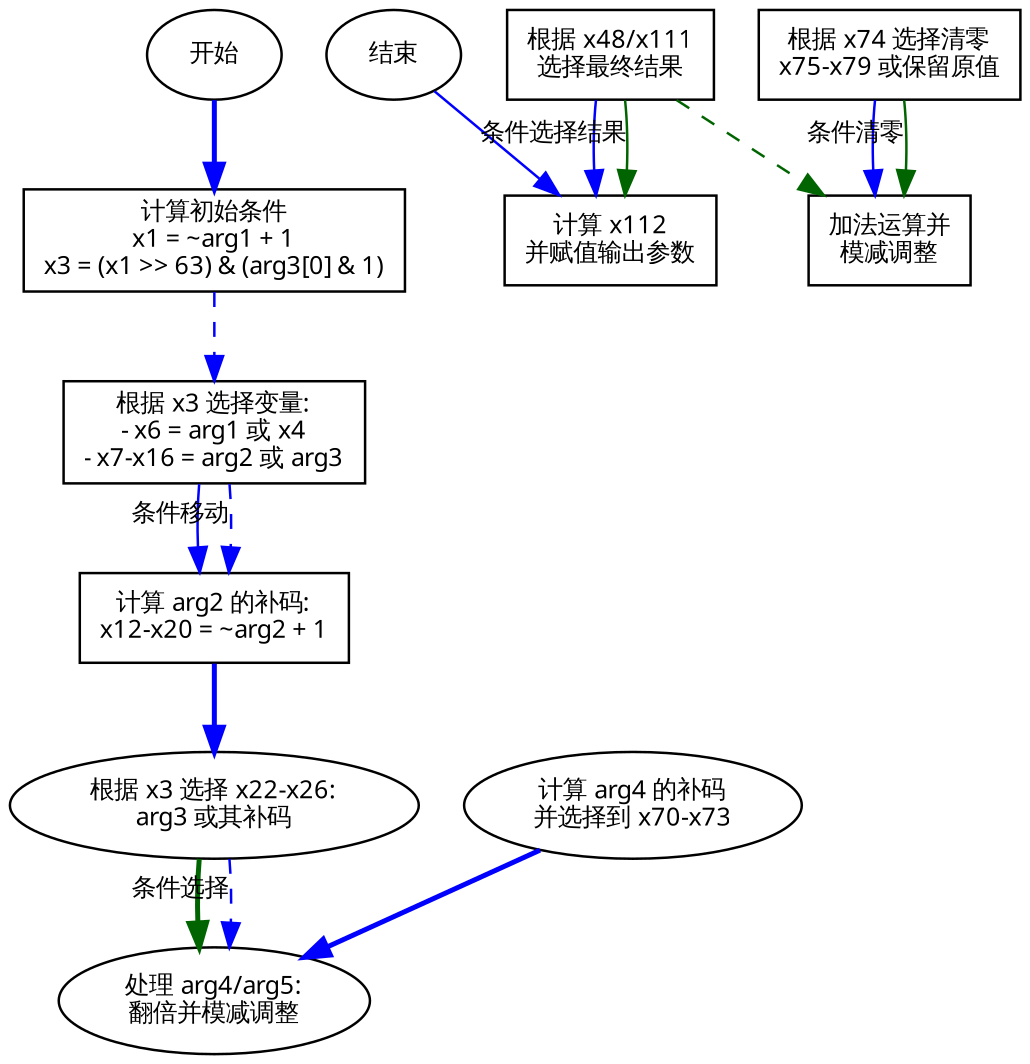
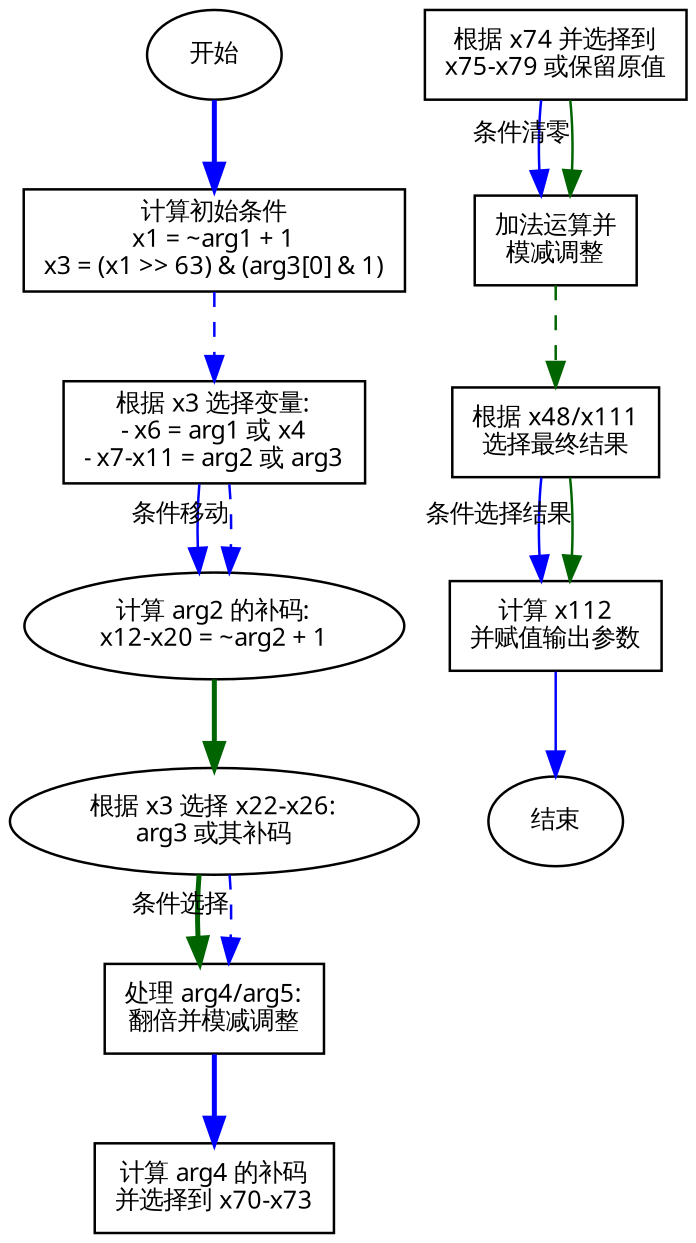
(890, 55) -> (556, 55)
(487, 135) -> (556, 711)
(739, 141) -> (556, 324)
(214, 432) -> (214, 432)
(214, 618) -> (214, 626)
(214, 695) -> (214, 711)
(633, 805) -> (214, 1188)
(433, 899) -> (214, 1086)
(214, 1001) -> (214, 1009)
